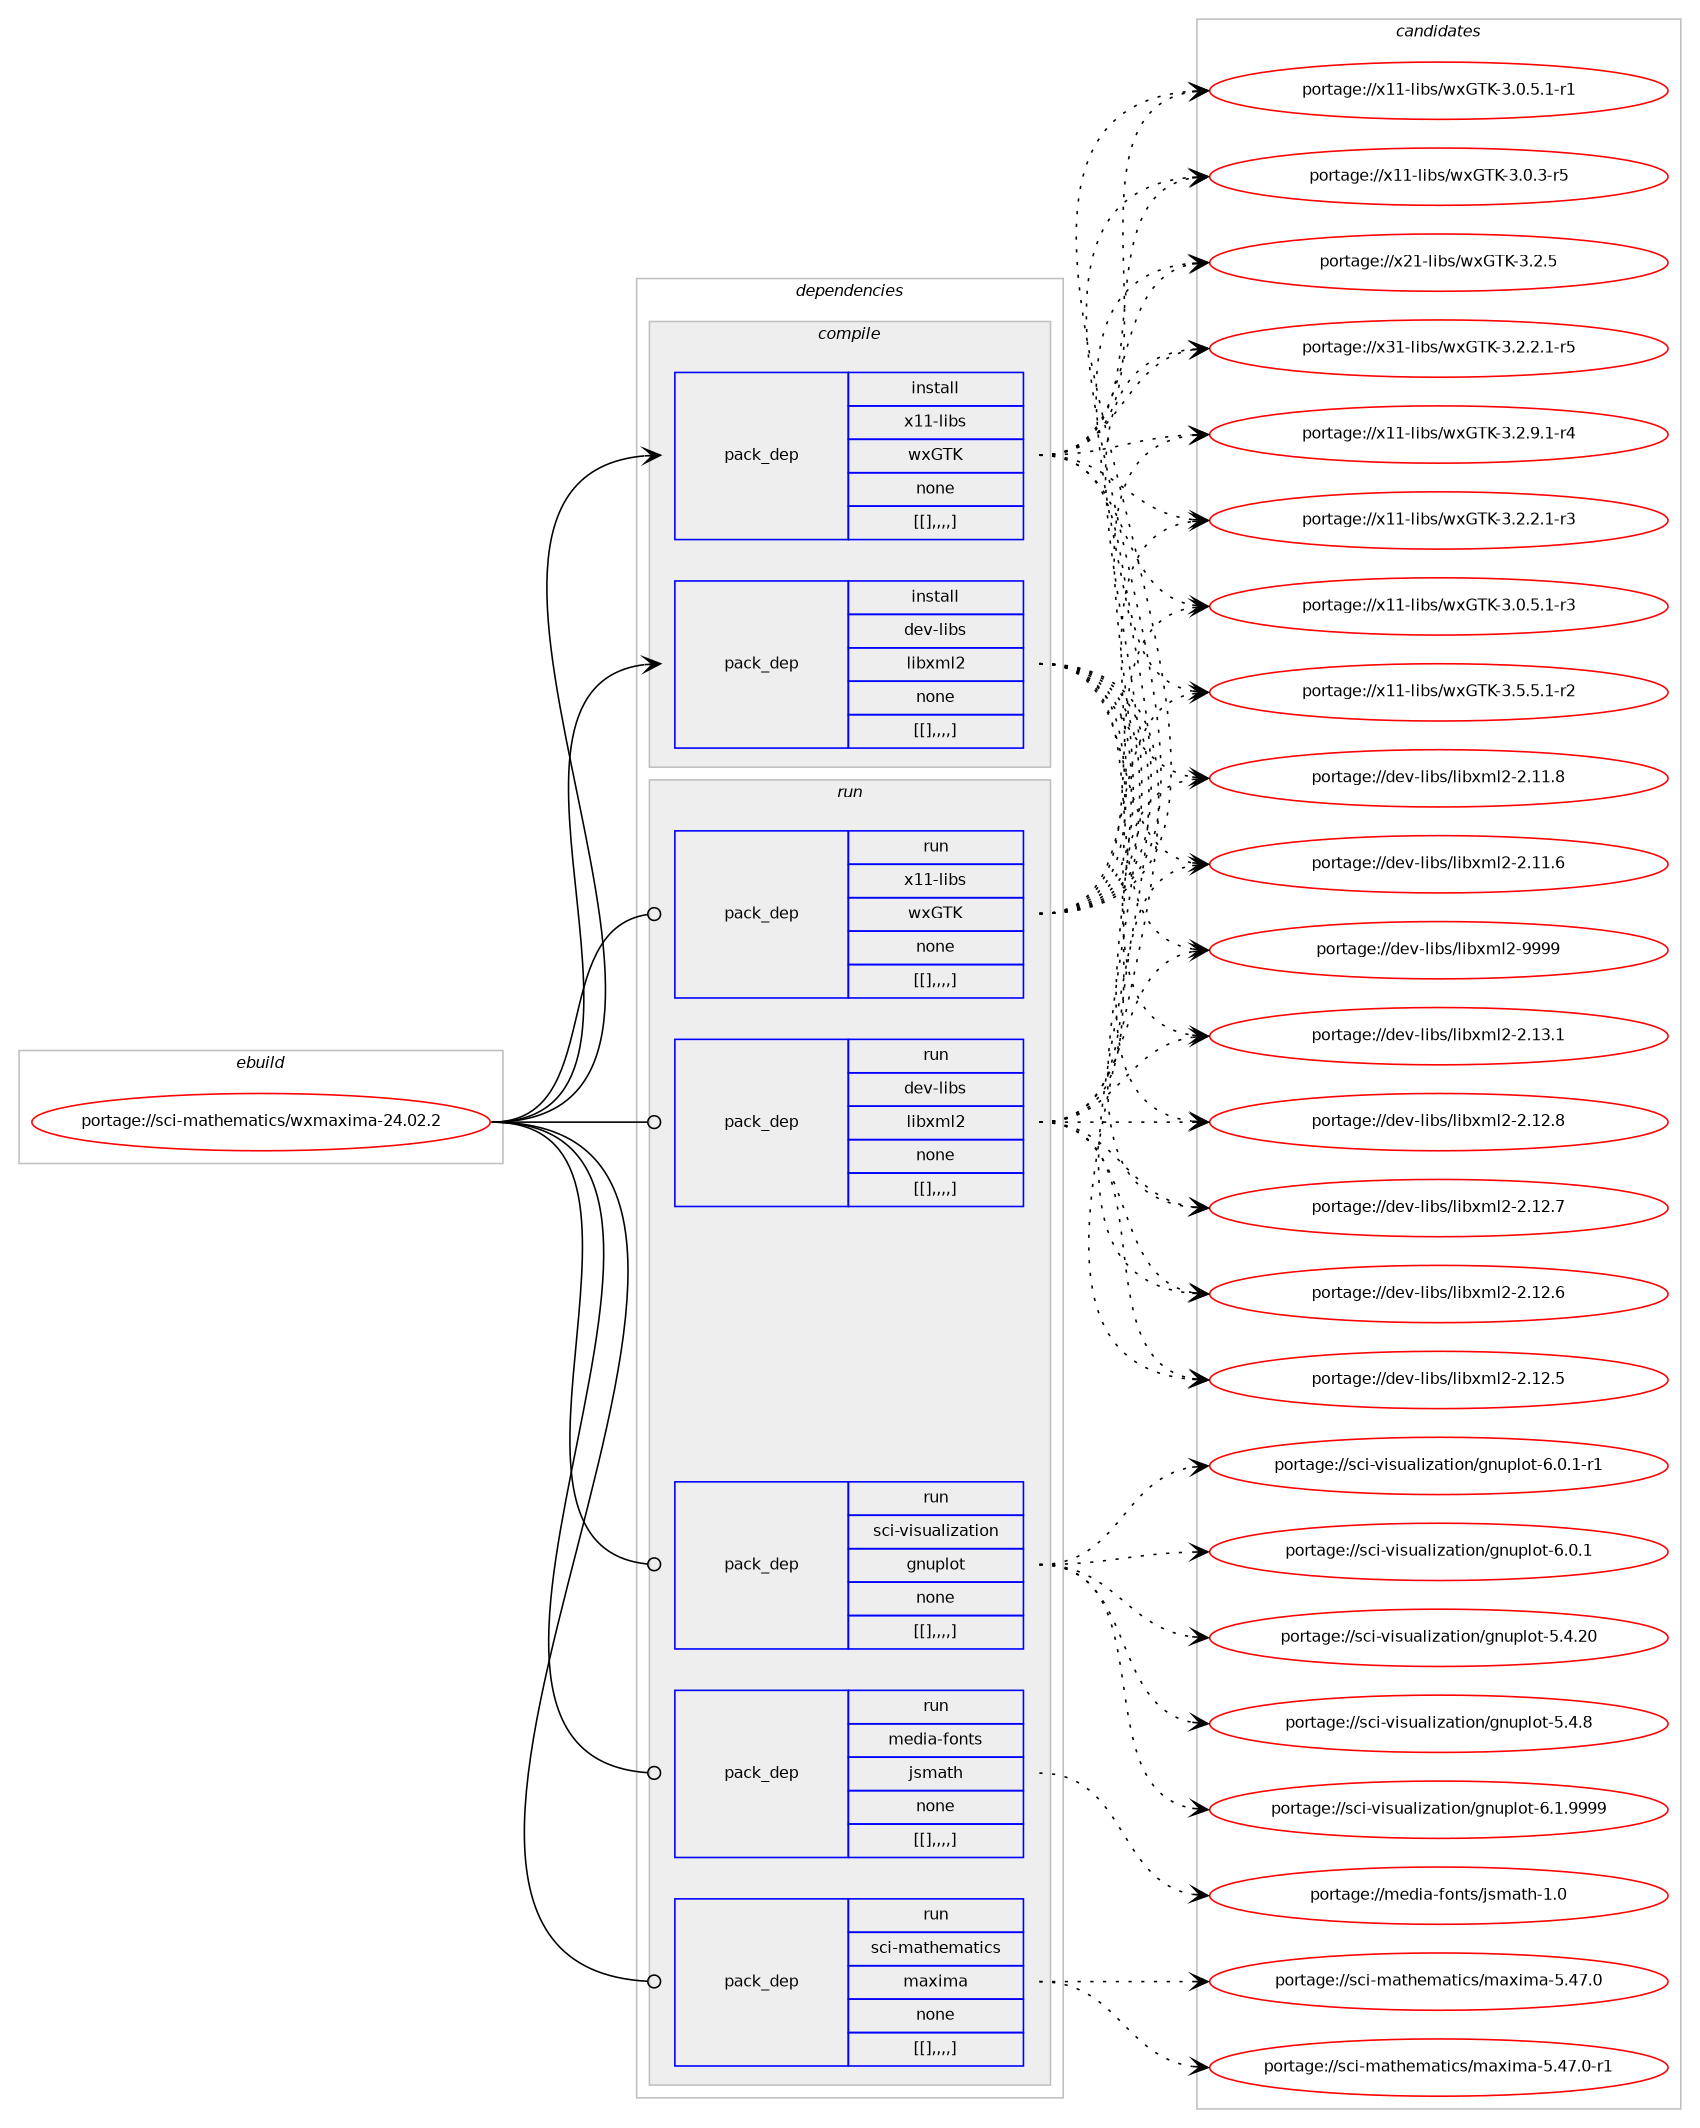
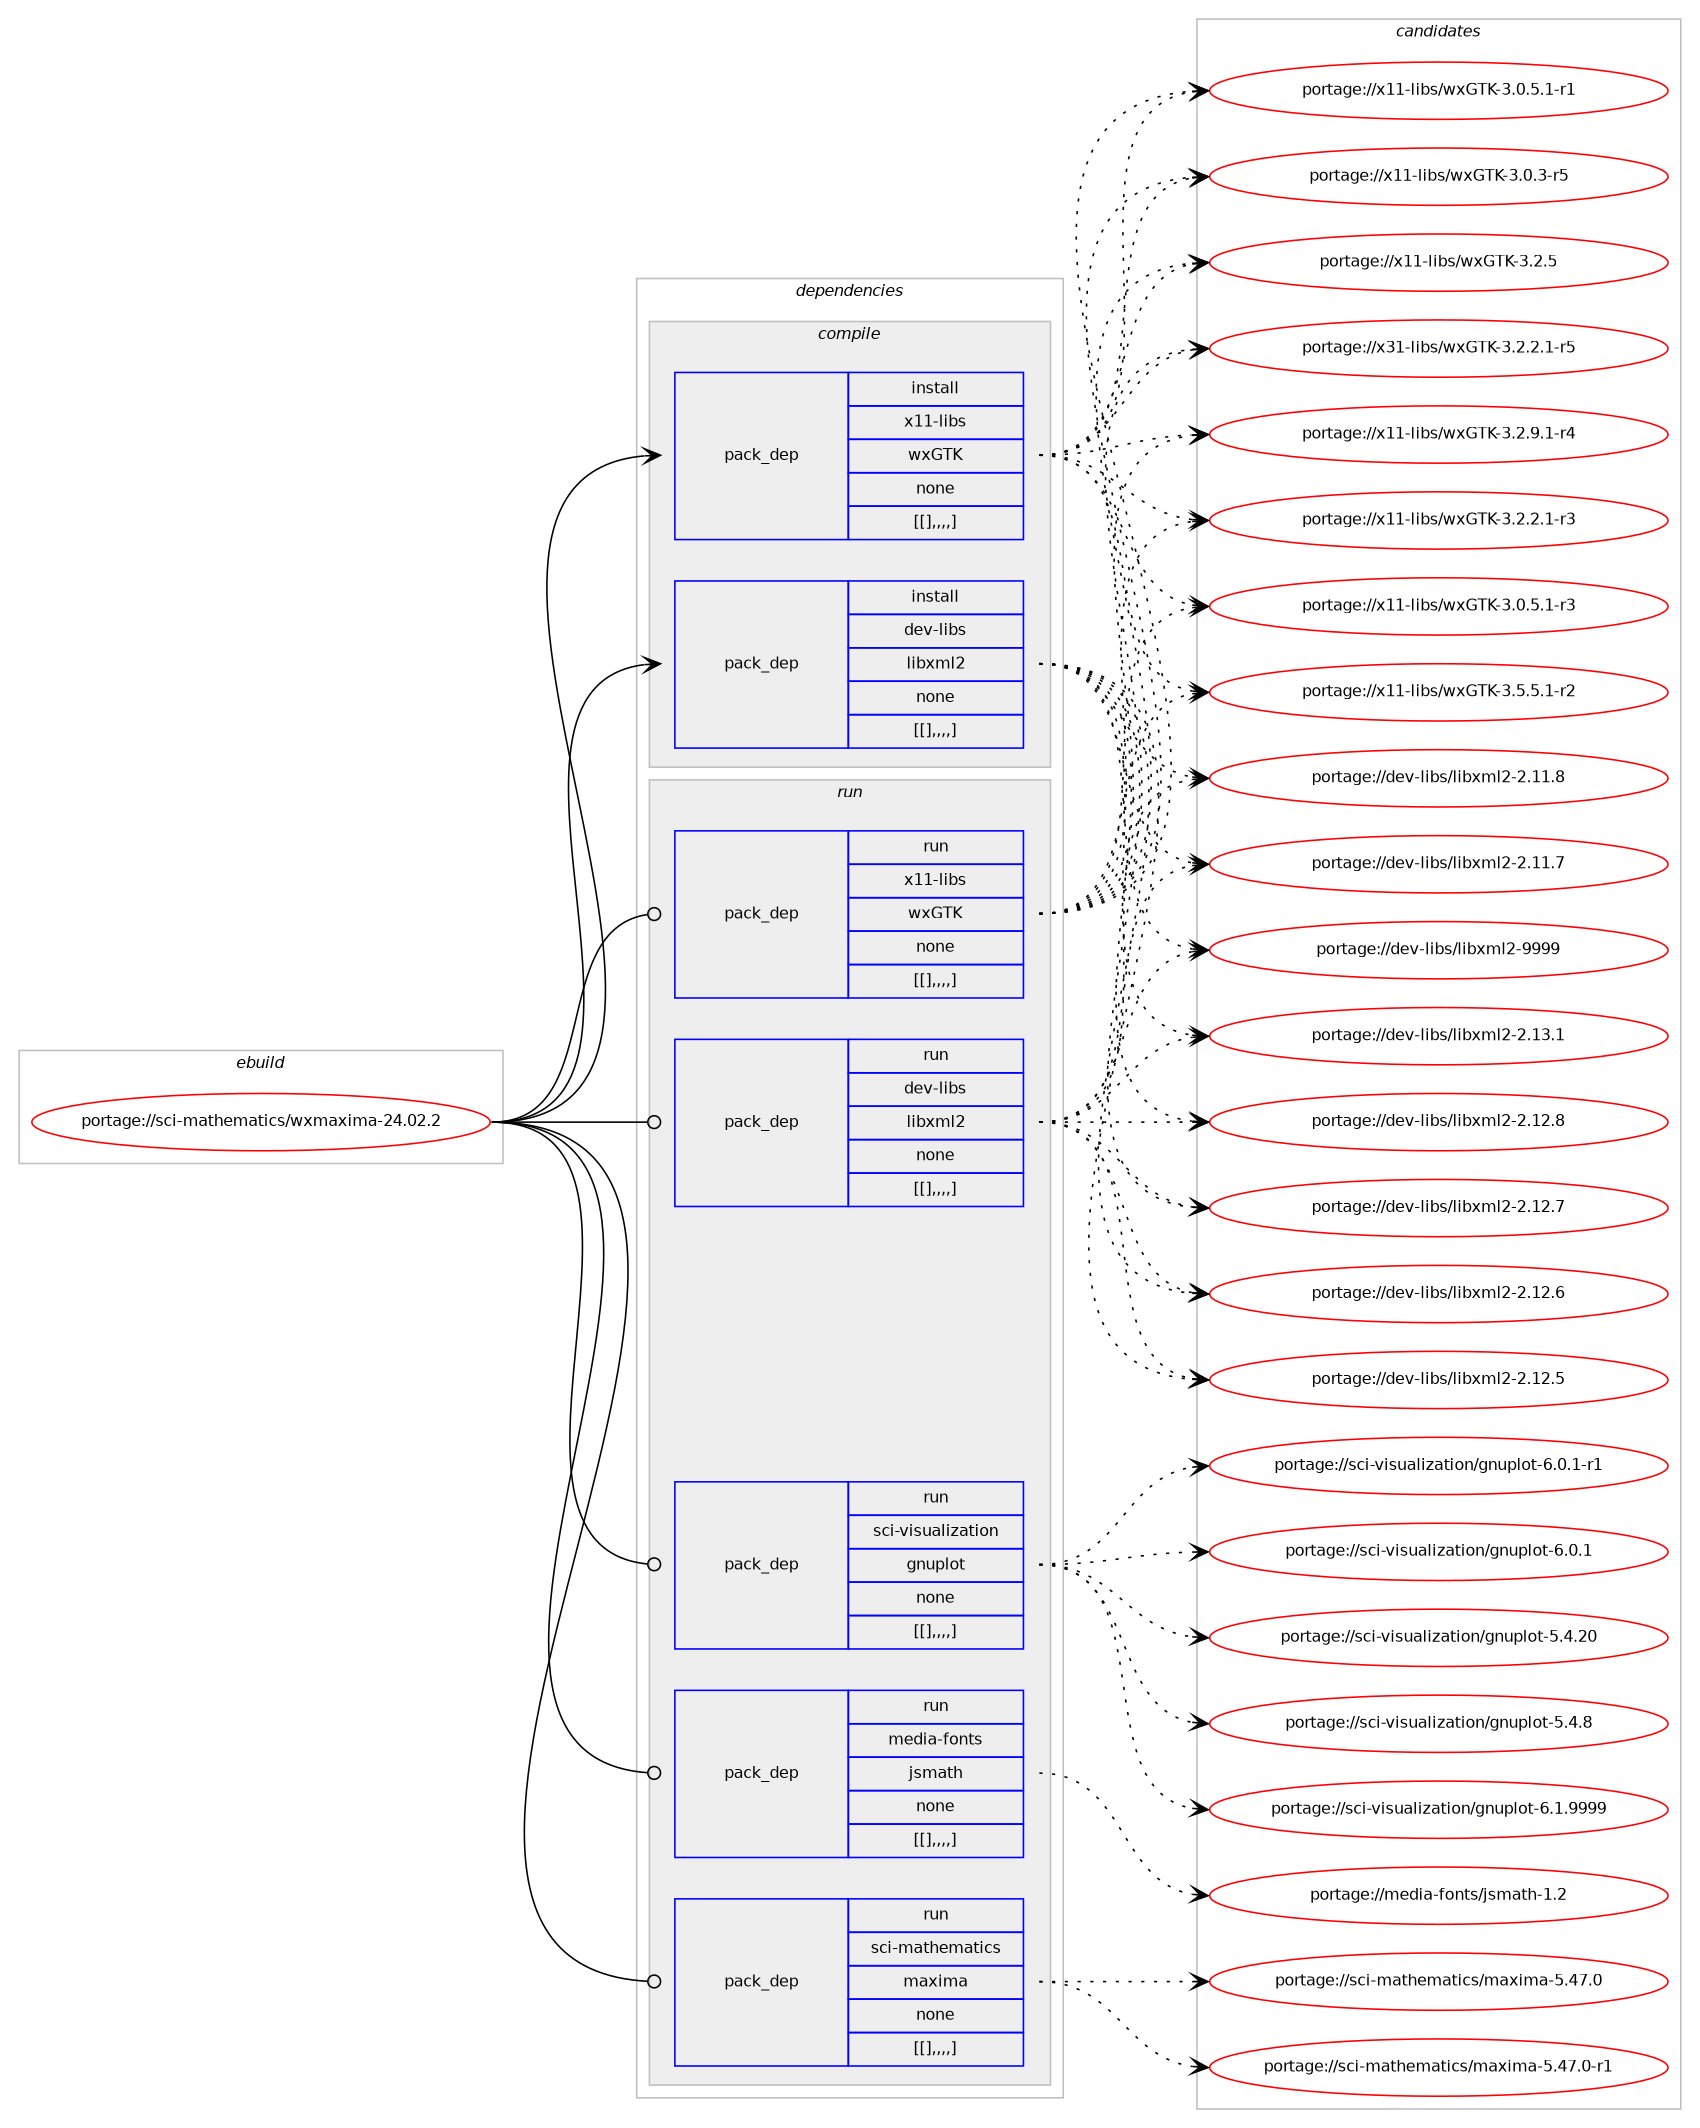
(1439, 263) -> (1439, 263)
(1439, 864) -> (1439, 864)
(1439, 1896) -> (1439, 1896)
